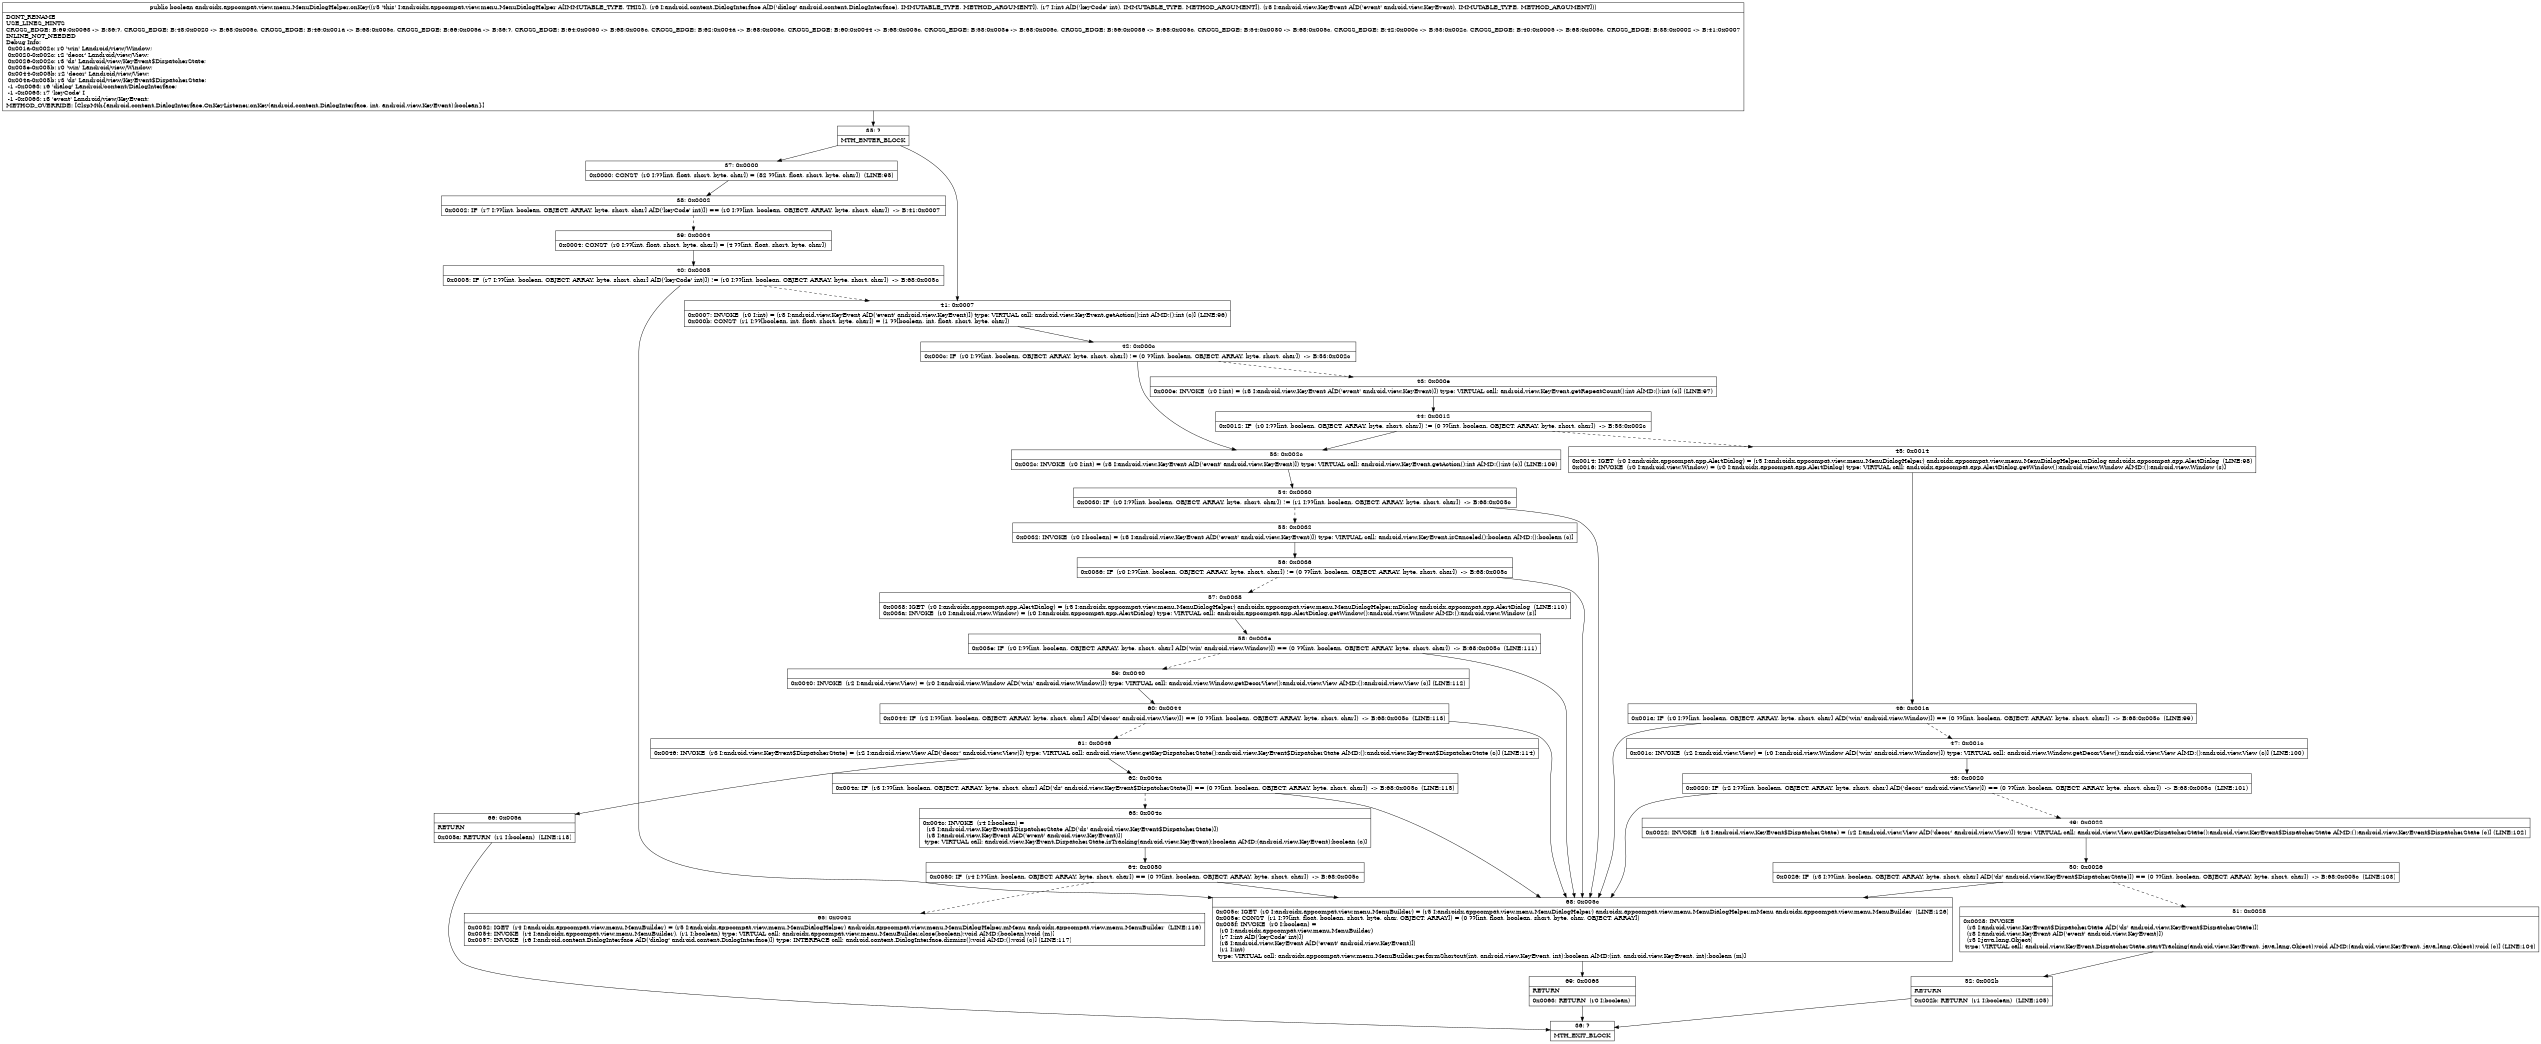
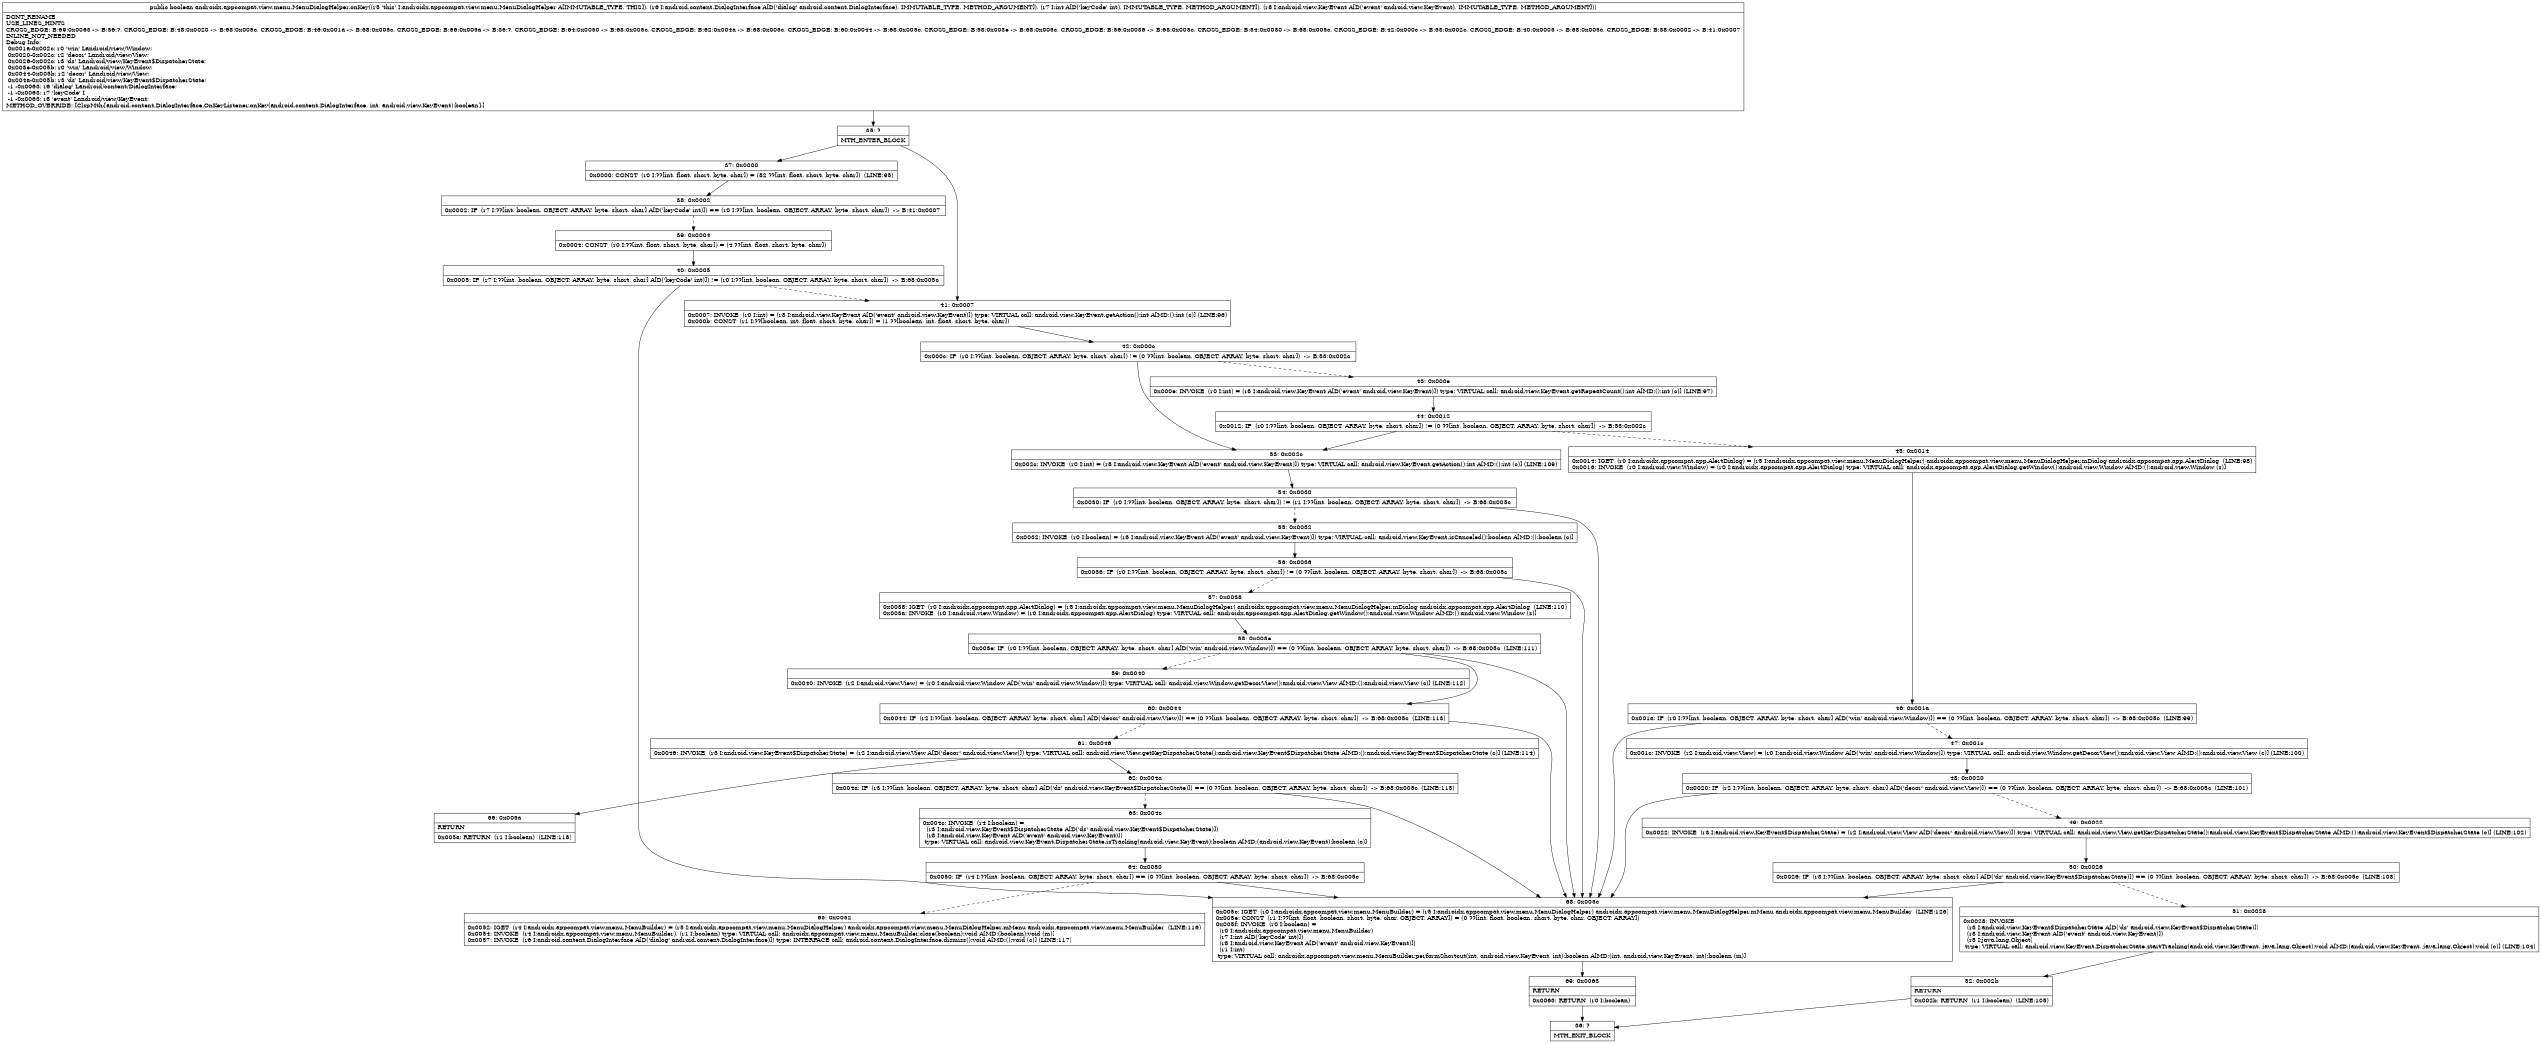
(1145, 695) -> (1476, 674)
(935, 1008) -> none
